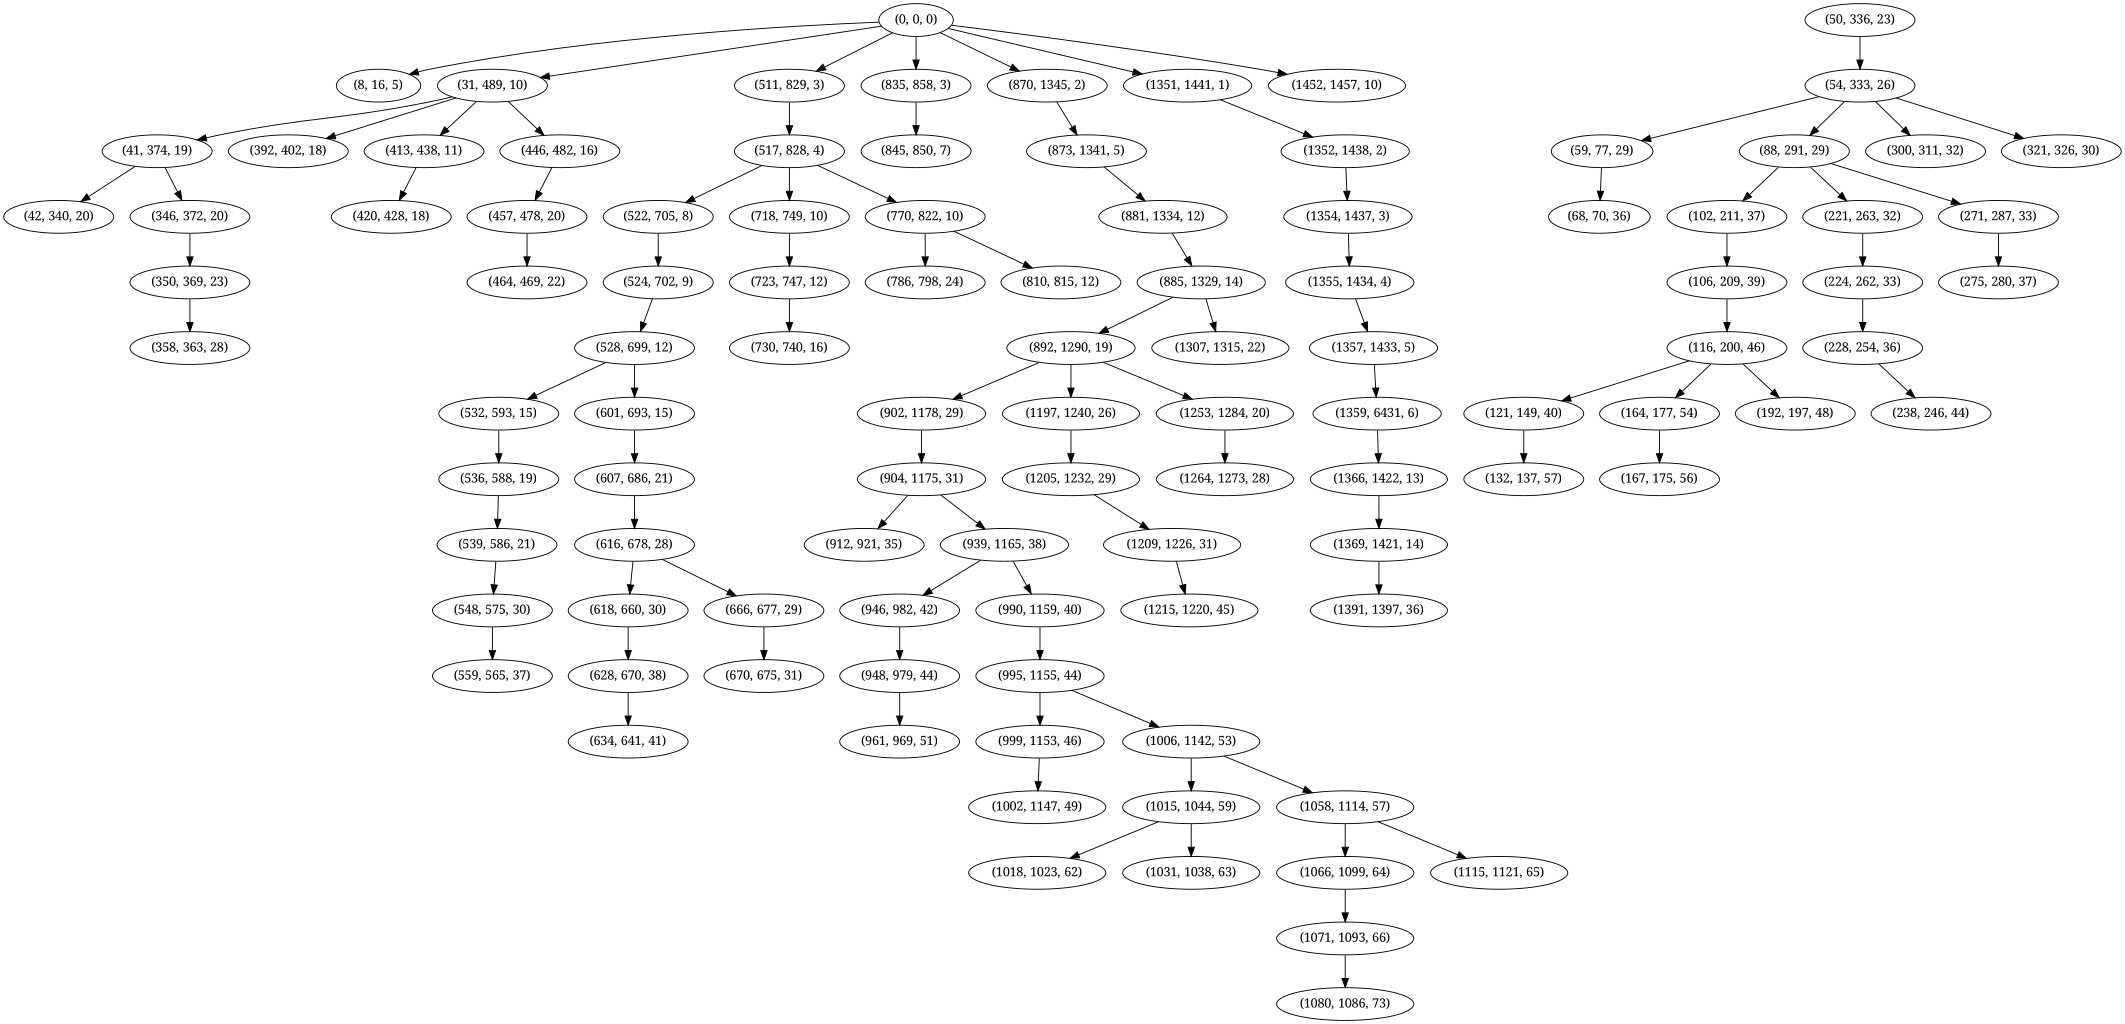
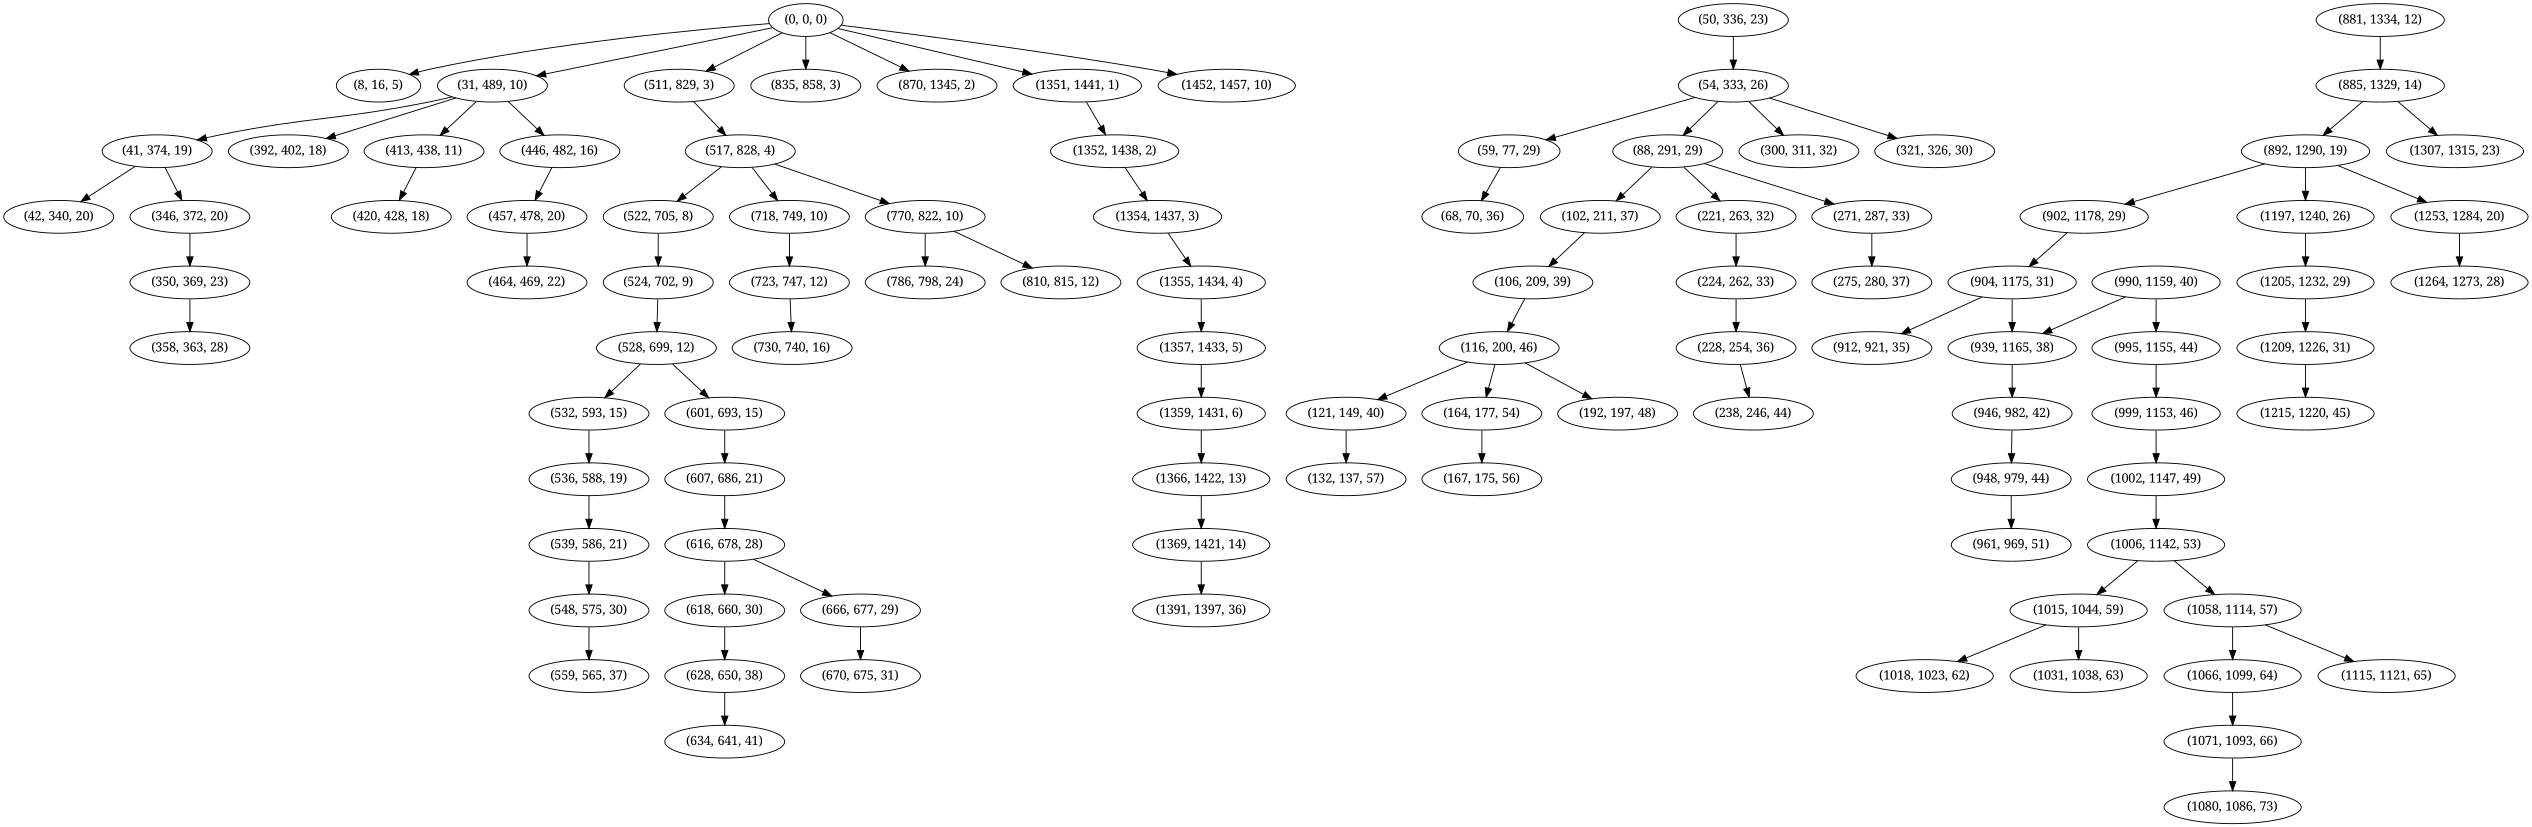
(916, 151) -> none
(1086, 151) -> none
(1220, 348) -> (2455, 151)
(1377, 414) -> (1201, 414)
(1020, 573) -> (2088, 313)
(628, 676) -> (725, 676)
(1111, 707) -> (2156, 508)
